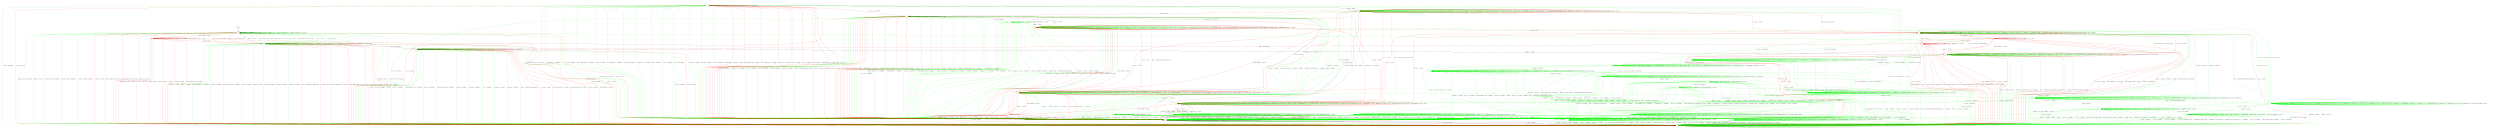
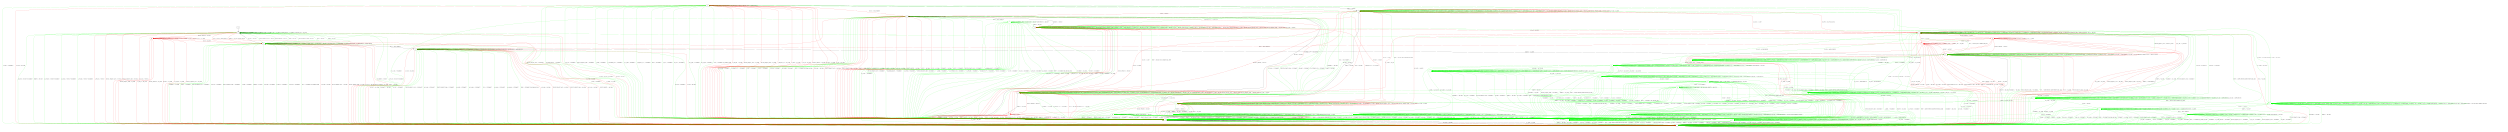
(1794, 108) -> (1348, 91)
